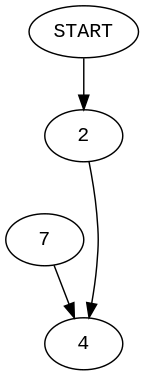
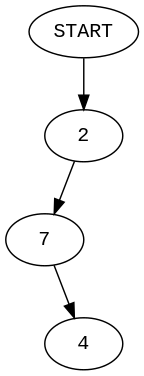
(98, 232) -> (67, 181)
